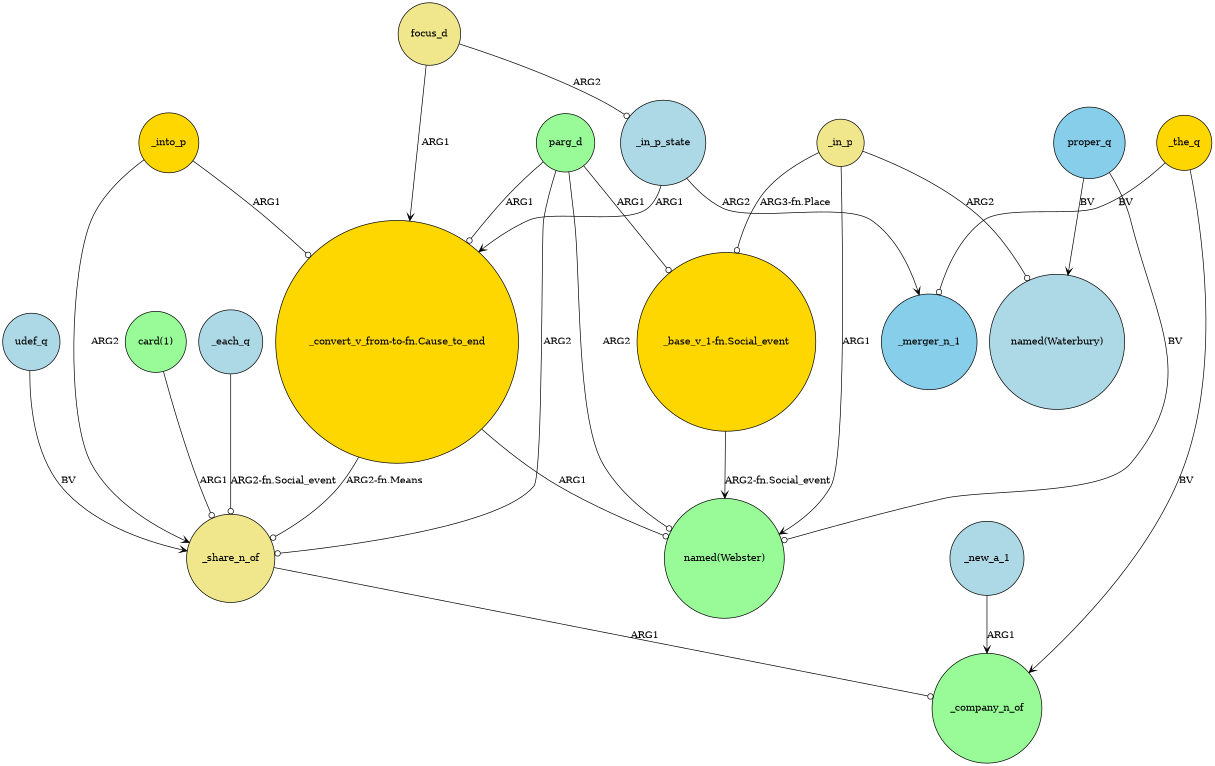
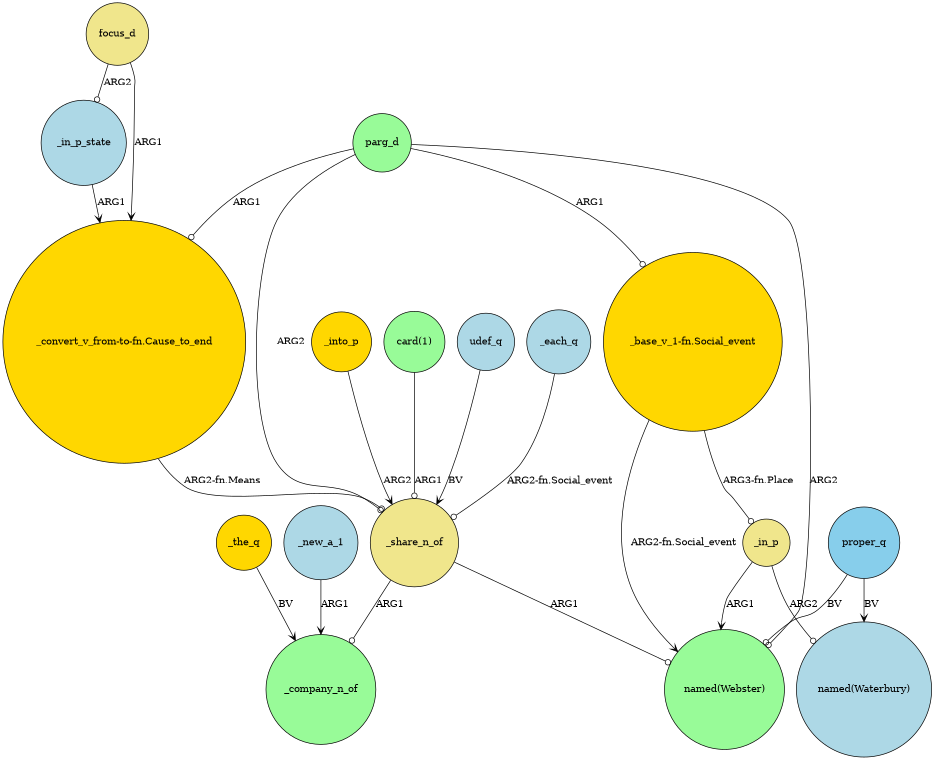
(766, 190) -> (720, 479)
(251, 205) -> none
(929, 342) -> none
(567, 491) -> (560, 612)
